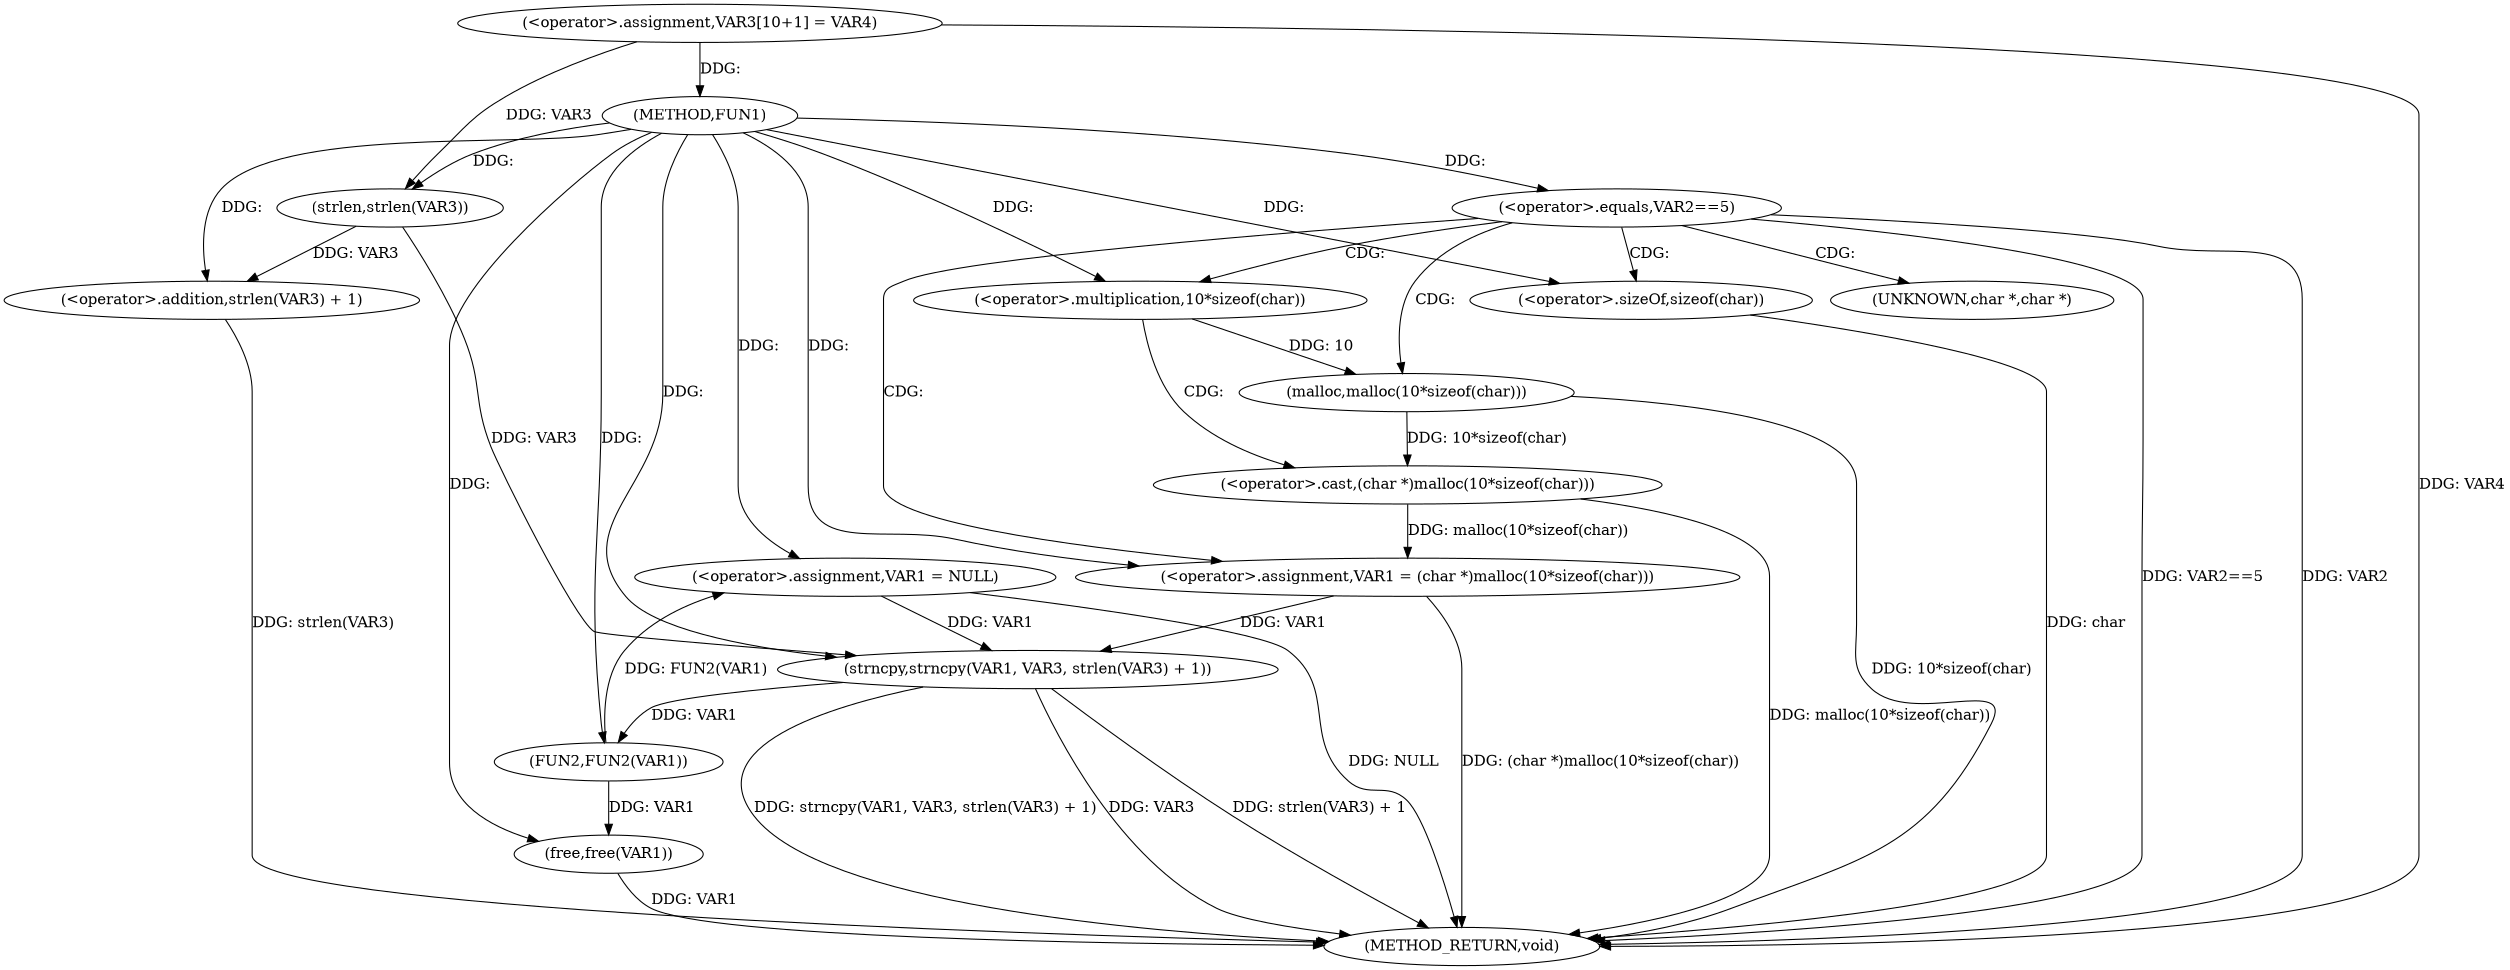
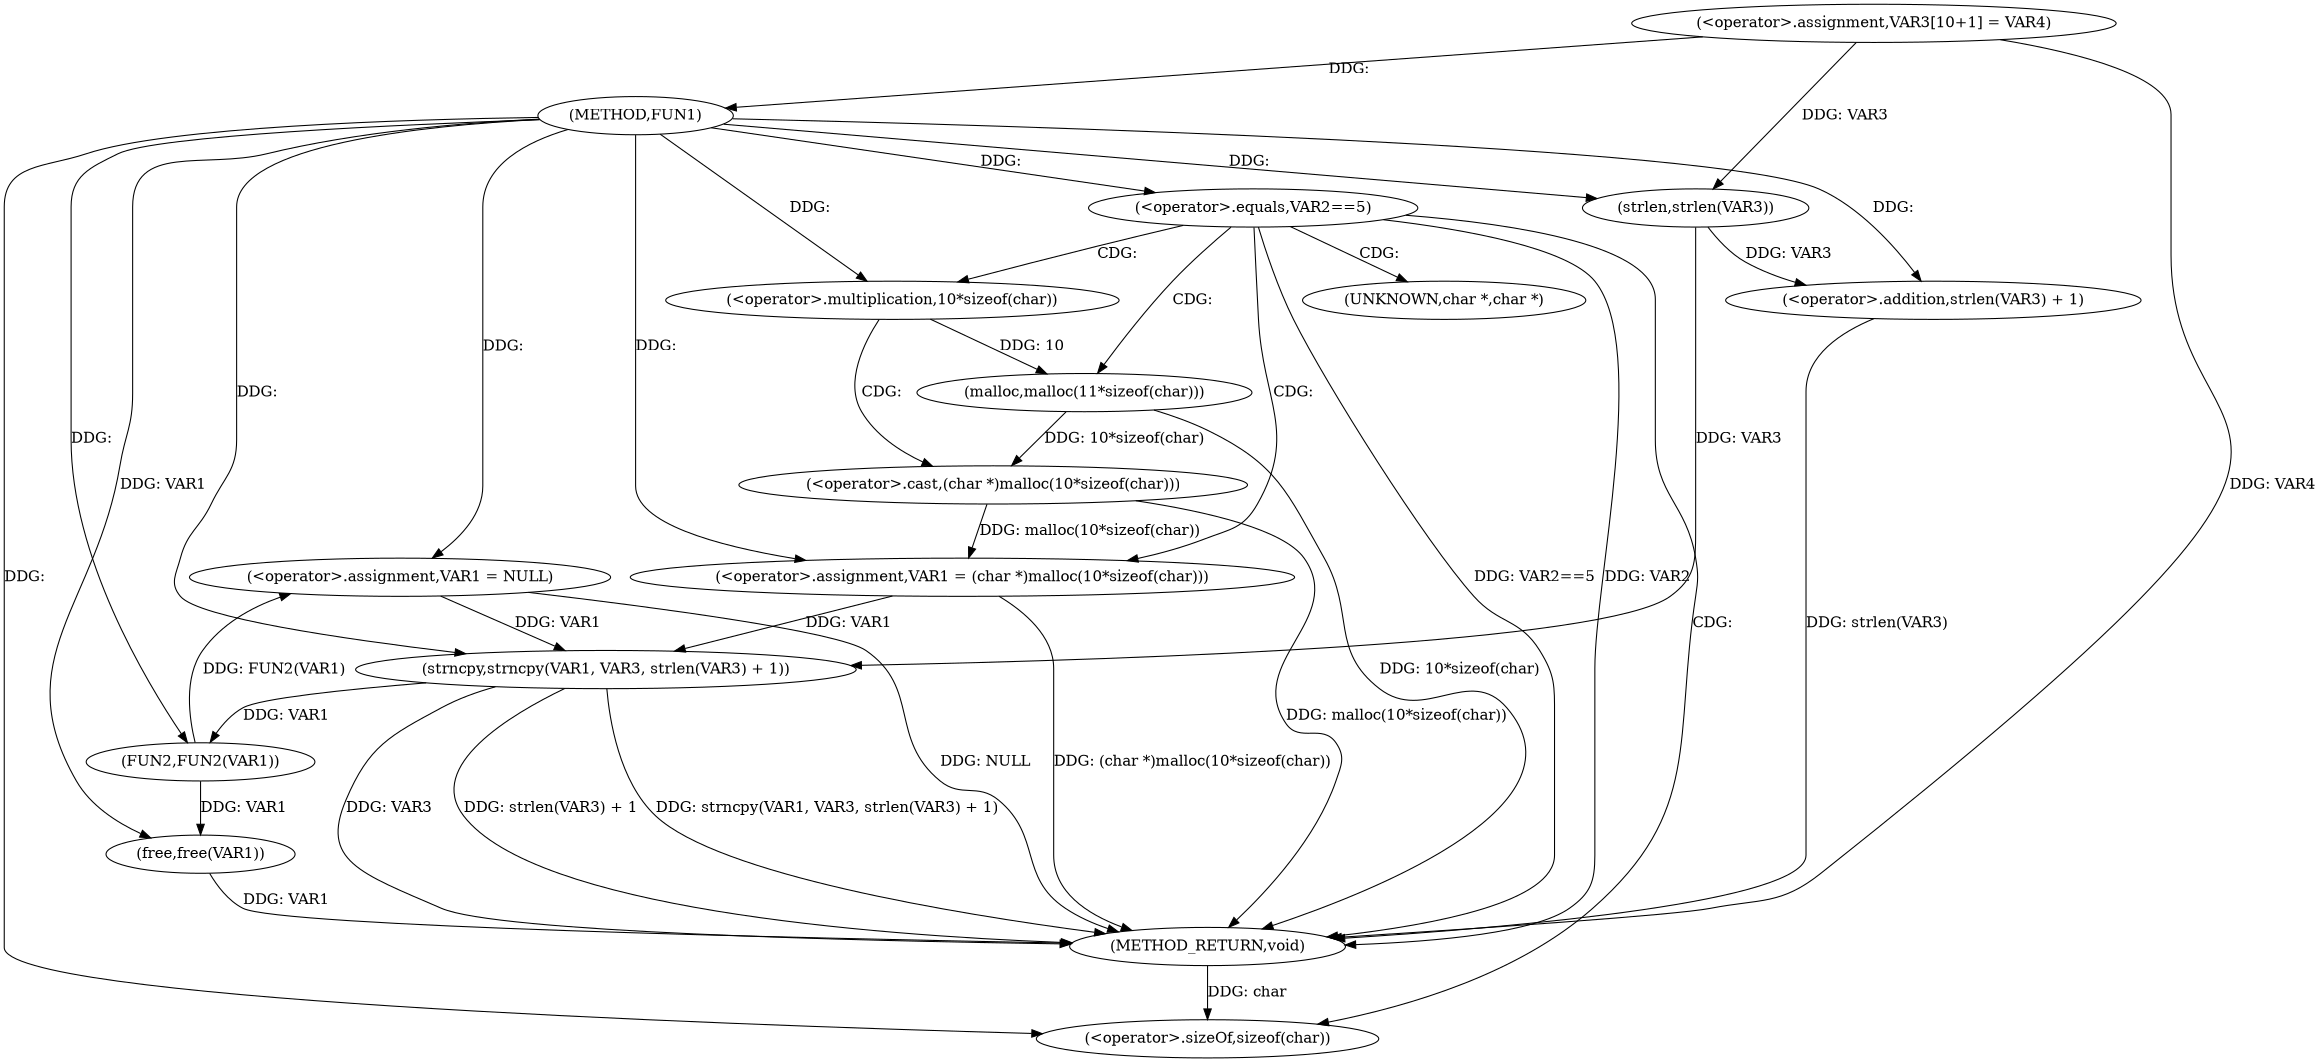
(1407, 393) -> (1084, 393)
(472, 485) -> (163, 485)
(2046, 700) -> (1208, 987)
